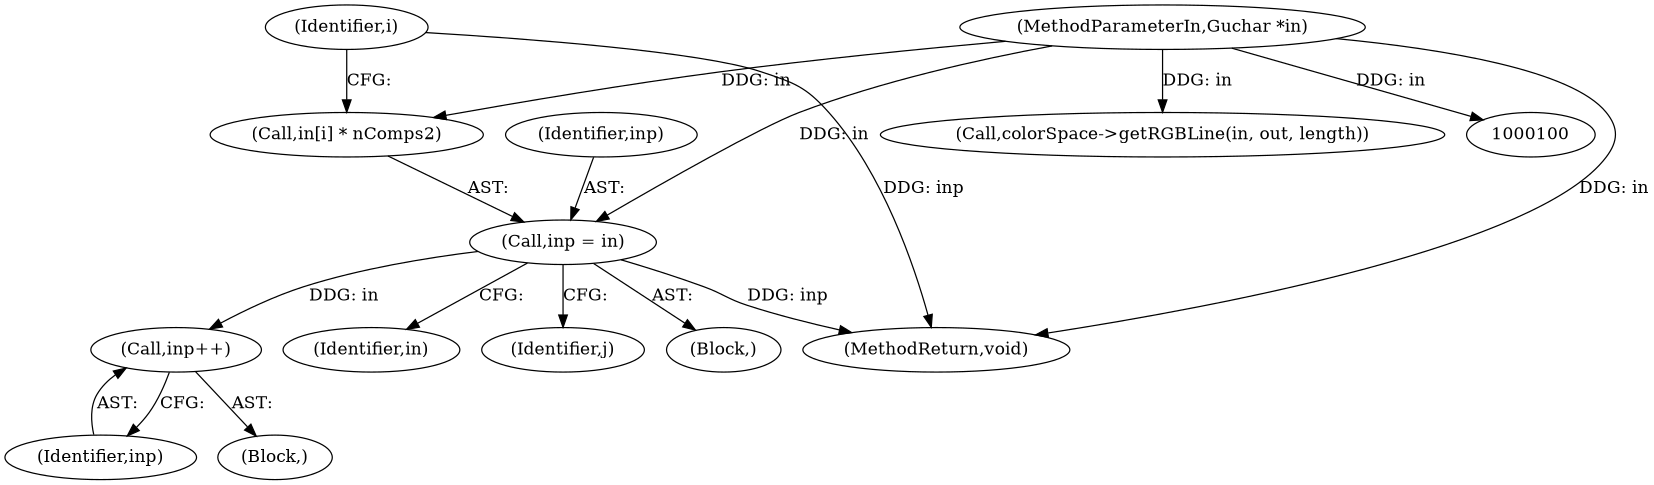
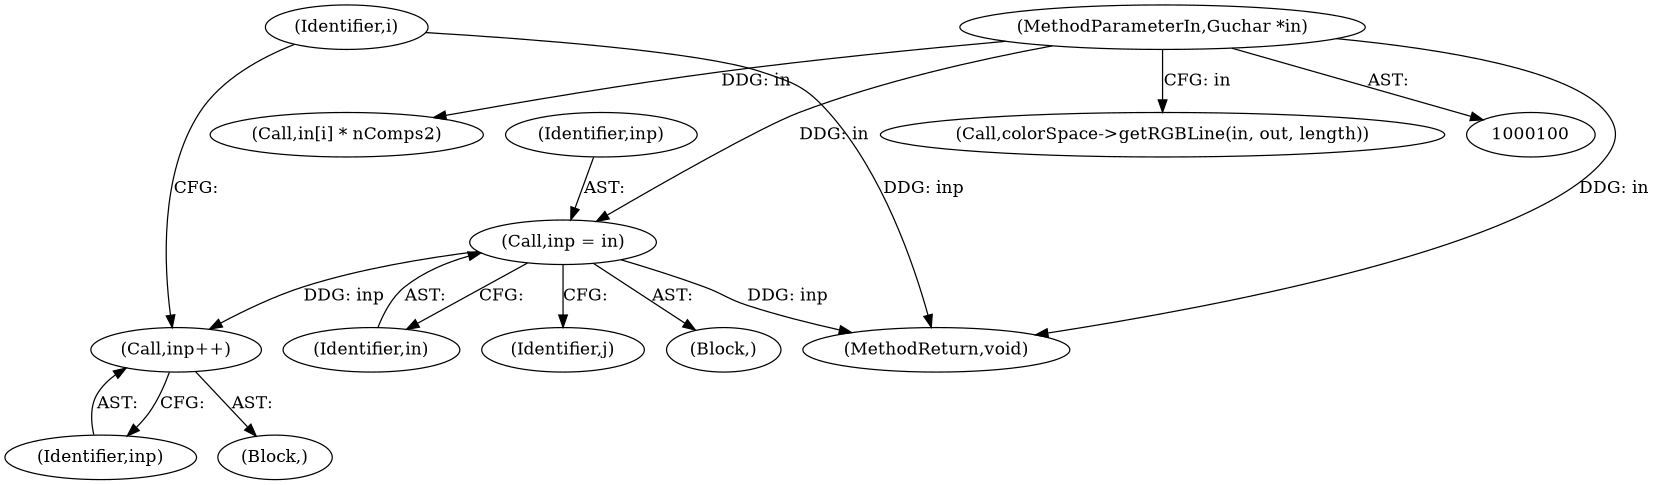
(347, 75) -> (181, 153)
(1198, 81) -> (1198, 81)
(1391, 81) -> (1391, 81)
(450, 186) -> (414, 280)
(344, 296) -> (344, 296)
